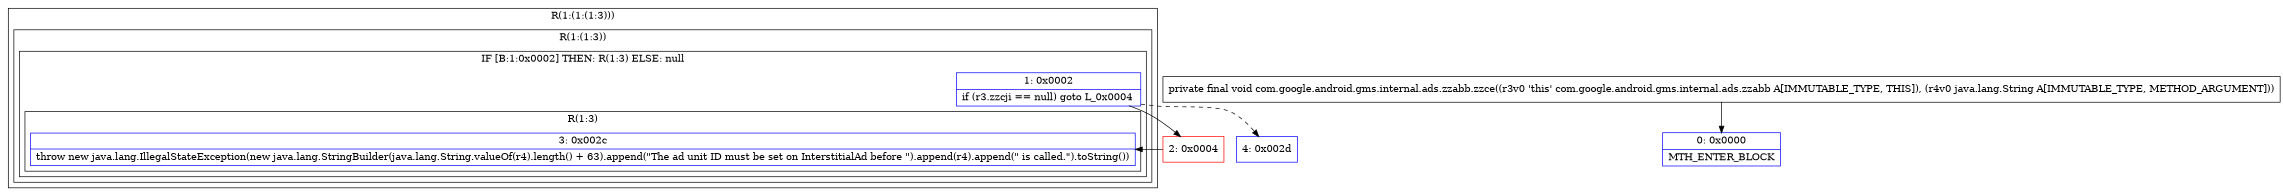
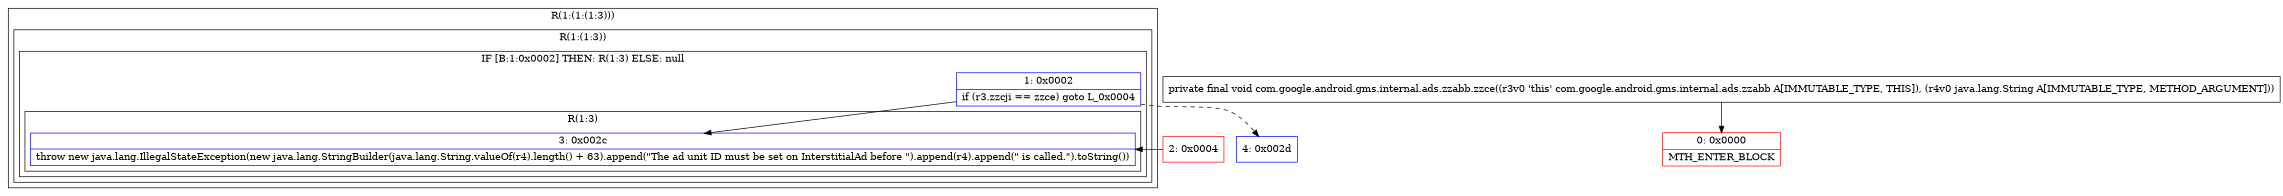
(1048, 97) -> (1049, 97)
(1162, 123) -> (834, 117)
(1722, 149) -> (1722, 149)
